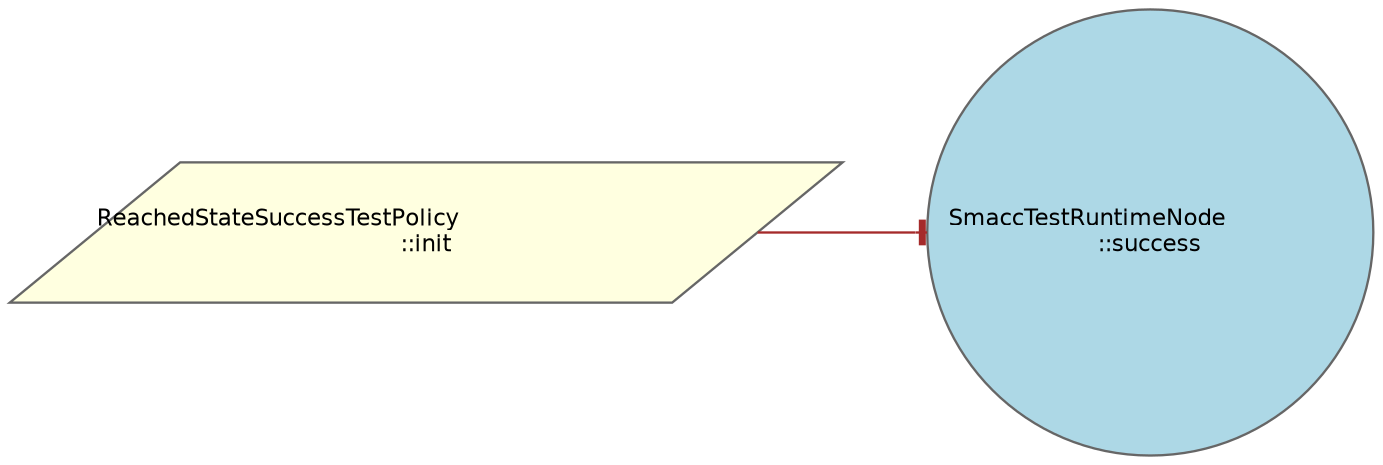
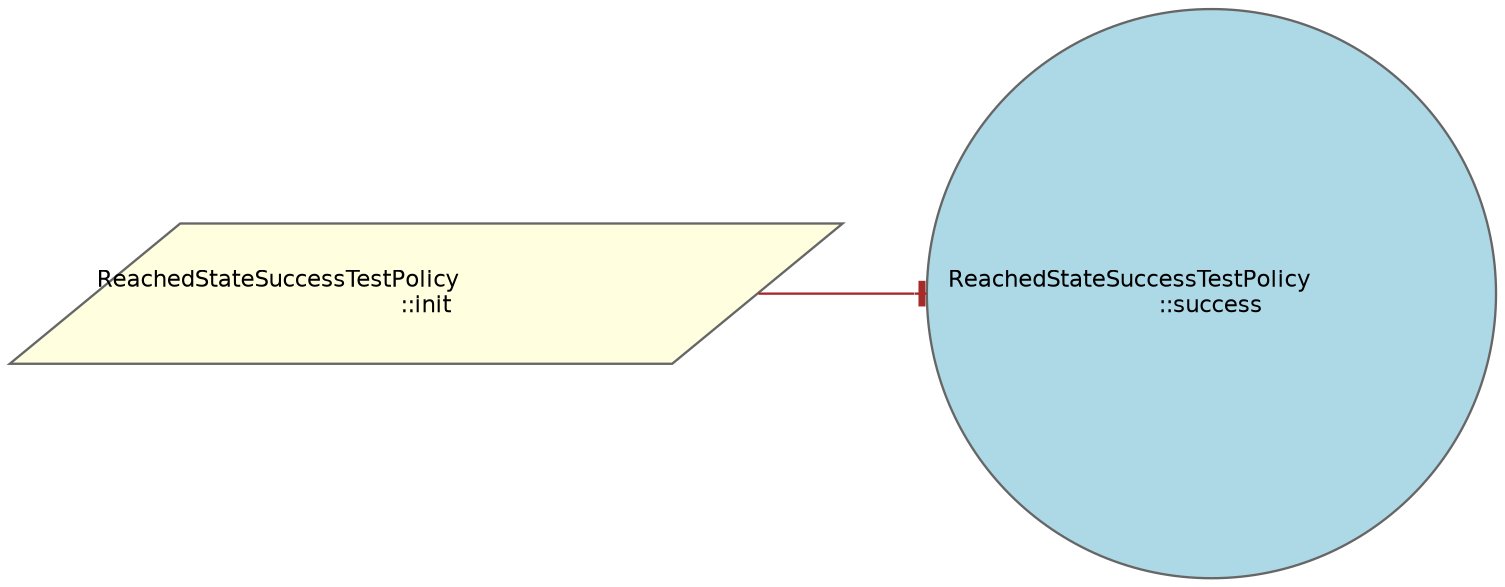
(1150, 232) -> (1211, 294)
